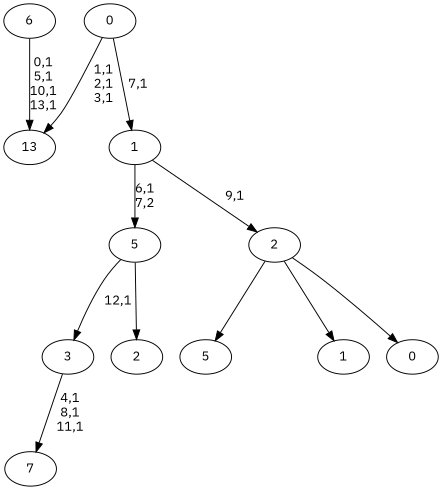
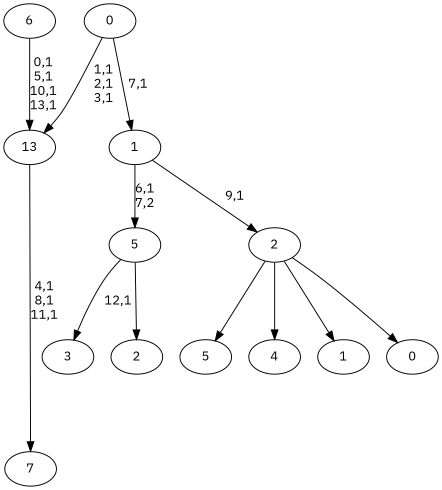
none -> (275, 357)
(51, 408) -> (30, 303)
